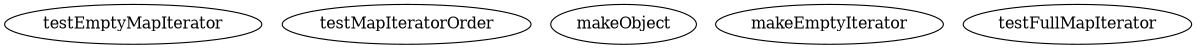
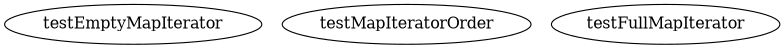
(624, 24) -> none
(829, 24) -> none
